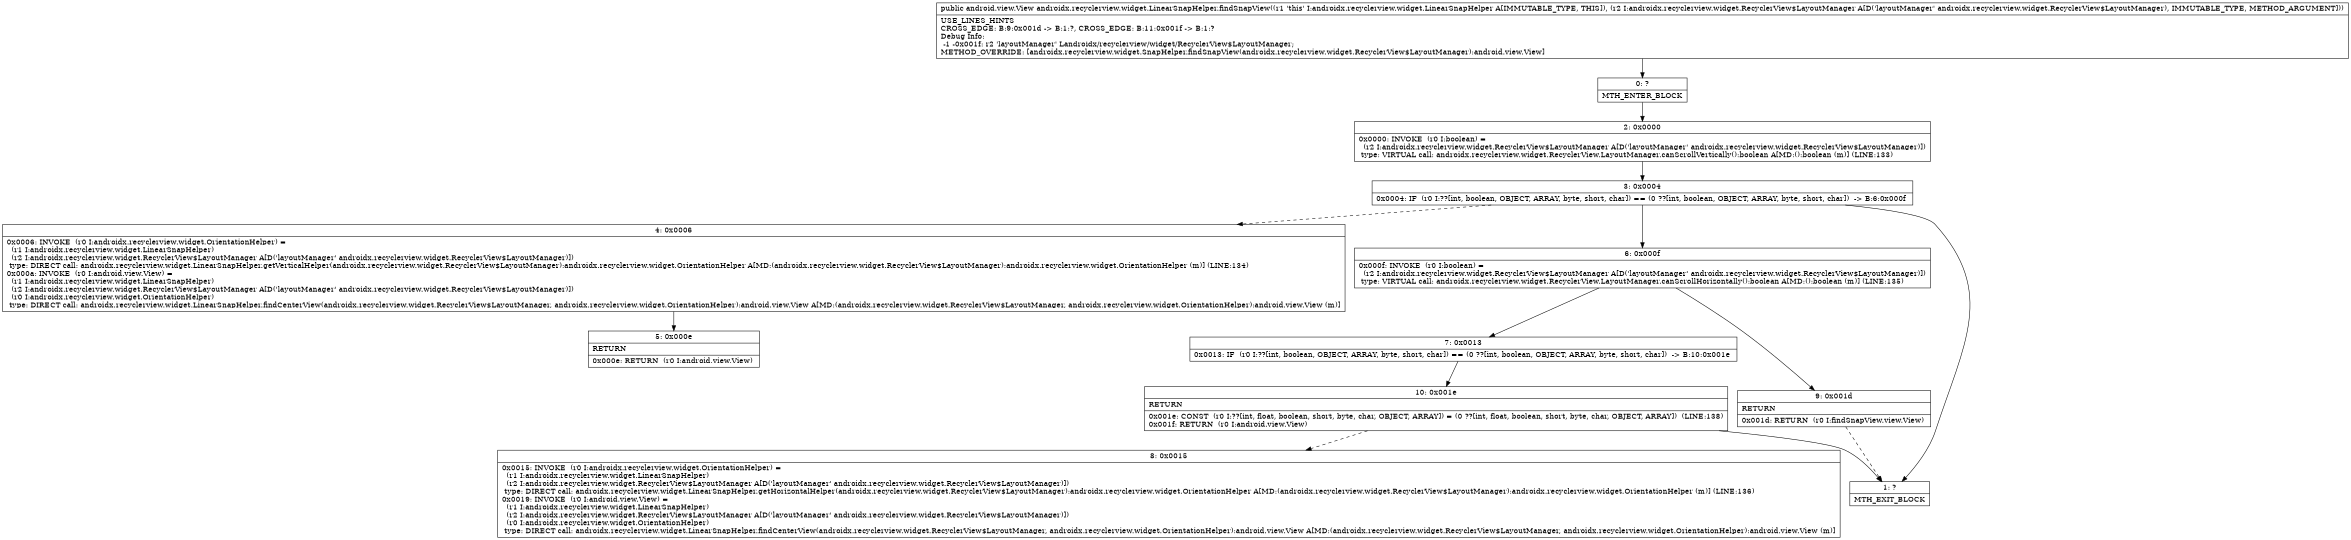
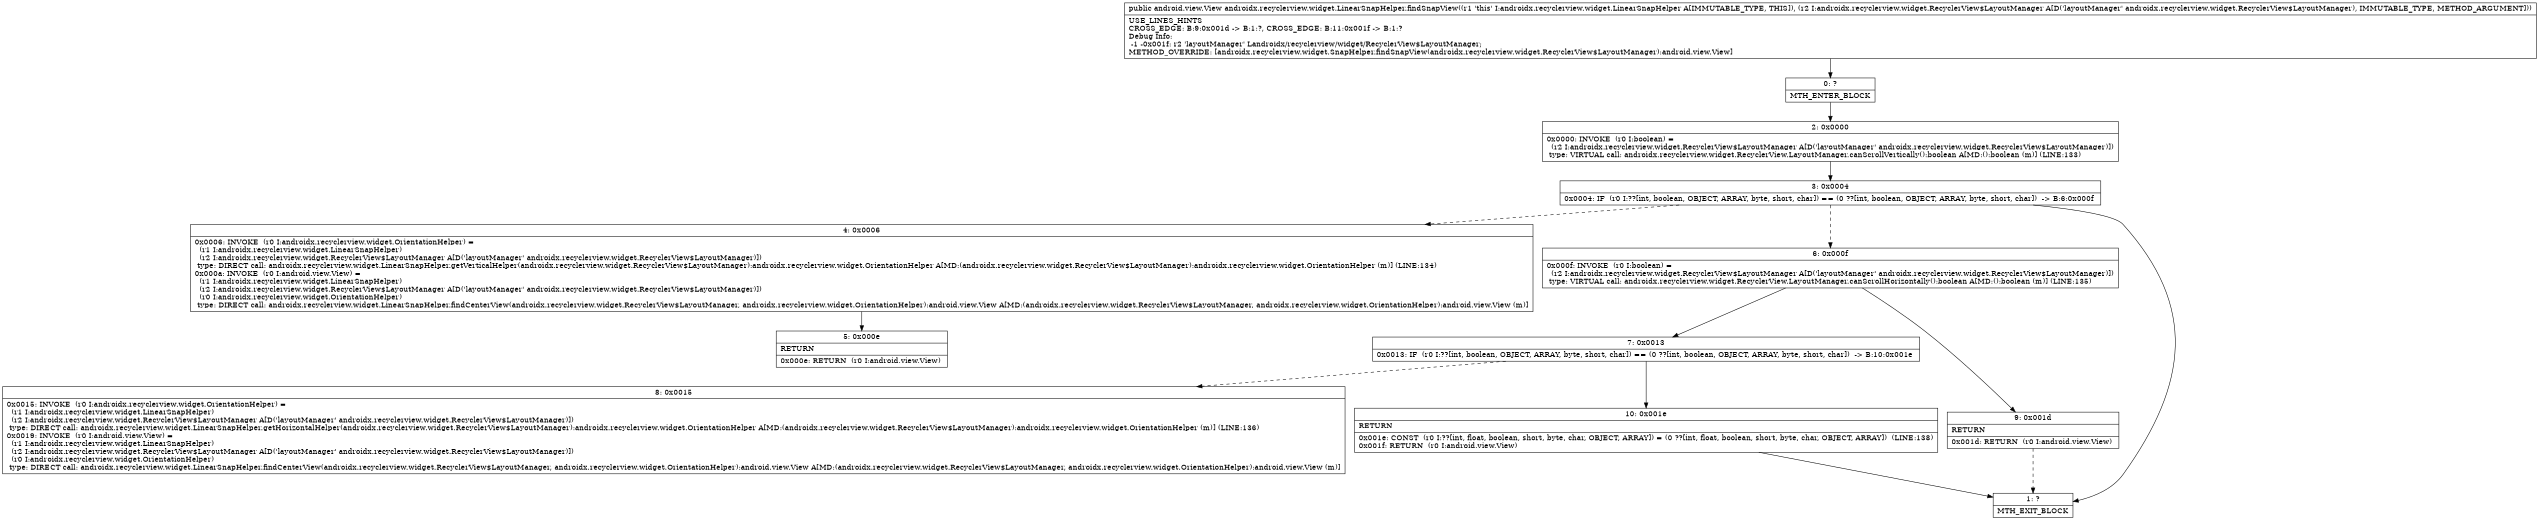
(1642, 224) -> (1830, 224)
(1834, 421) -> (2033, 442)
(1339, 440) -> (1354, 374)
